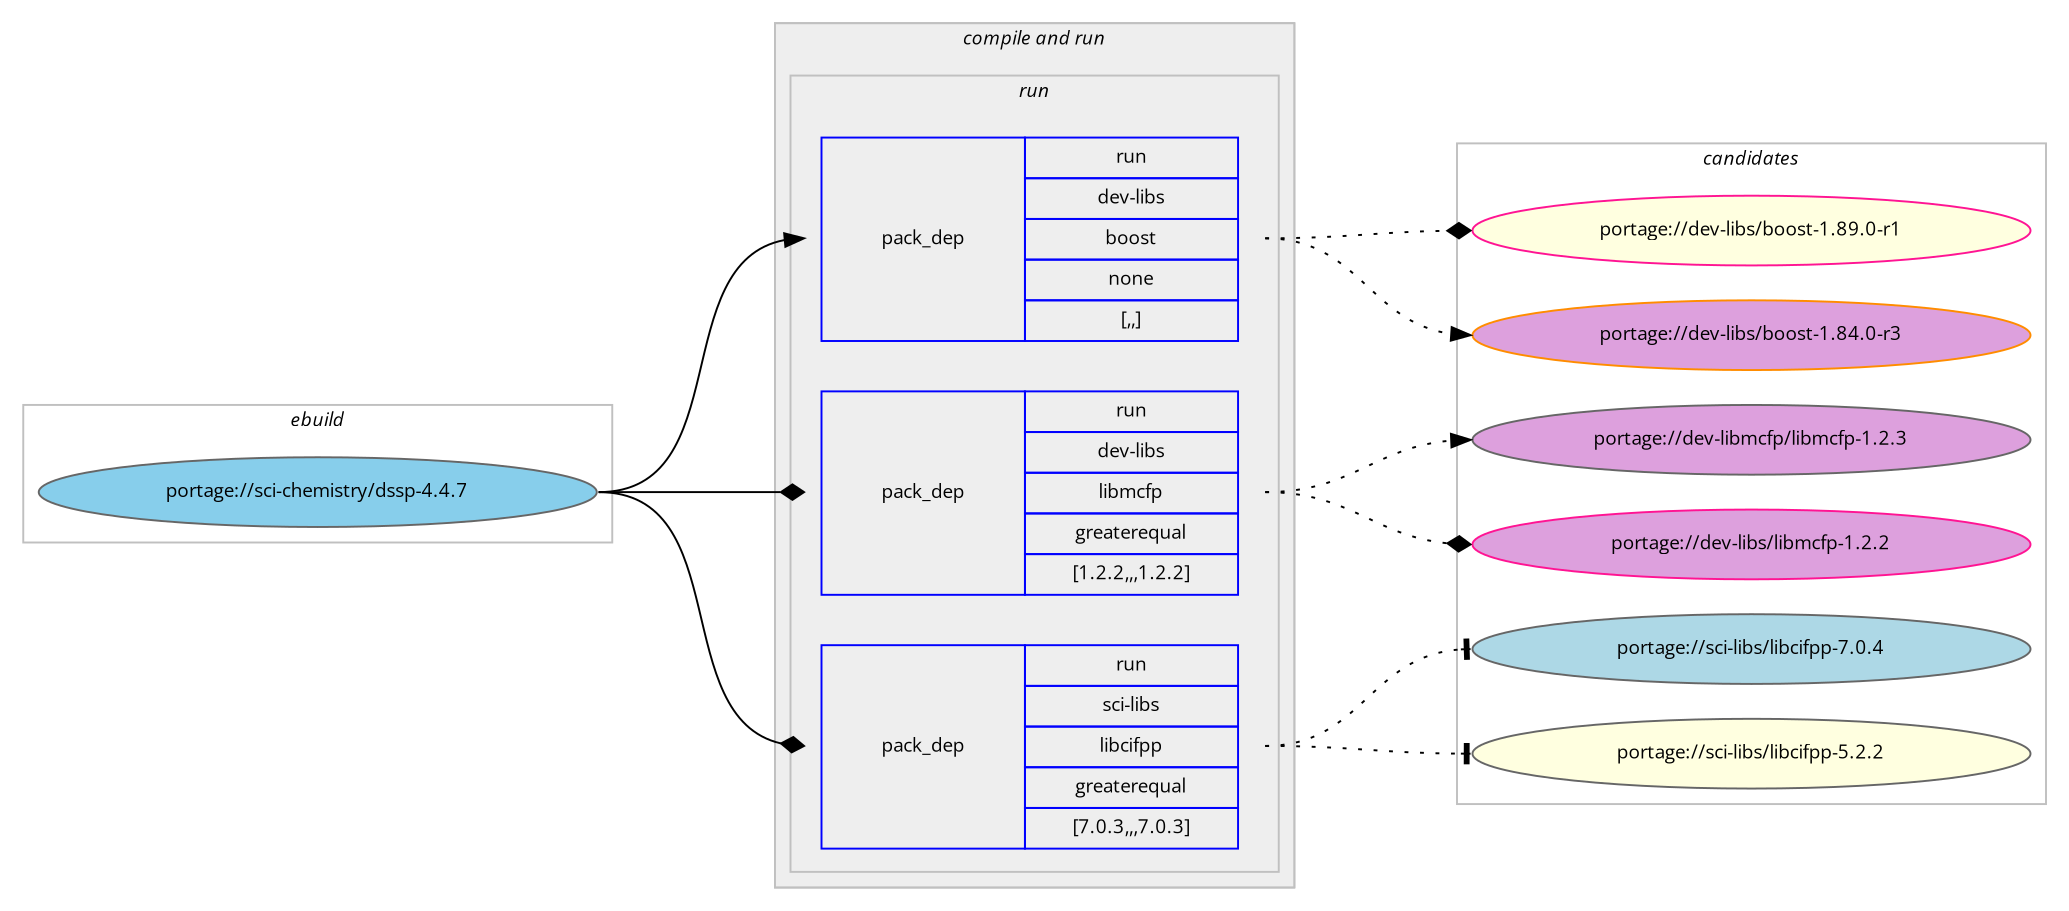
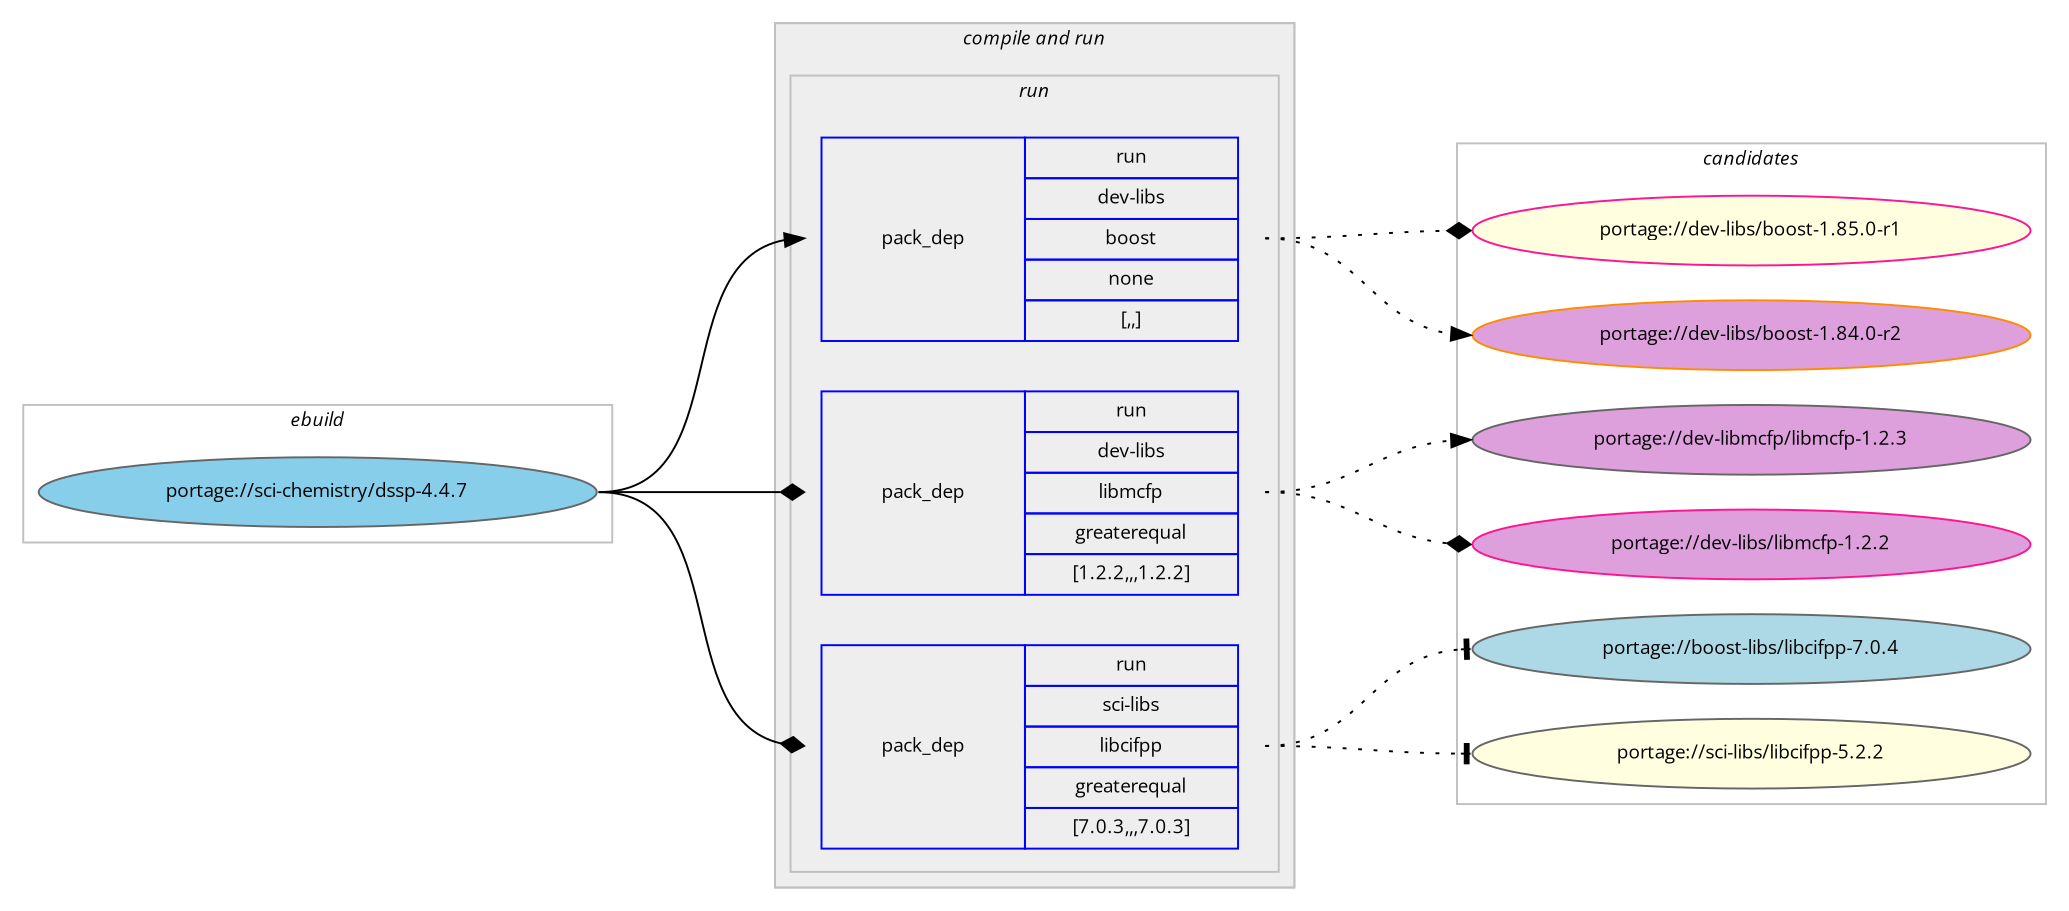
(1752, 231) -> (1752, 231)
(1752, 335) -> (1752, 335)
(1752, 649) -> (1752, 649)
